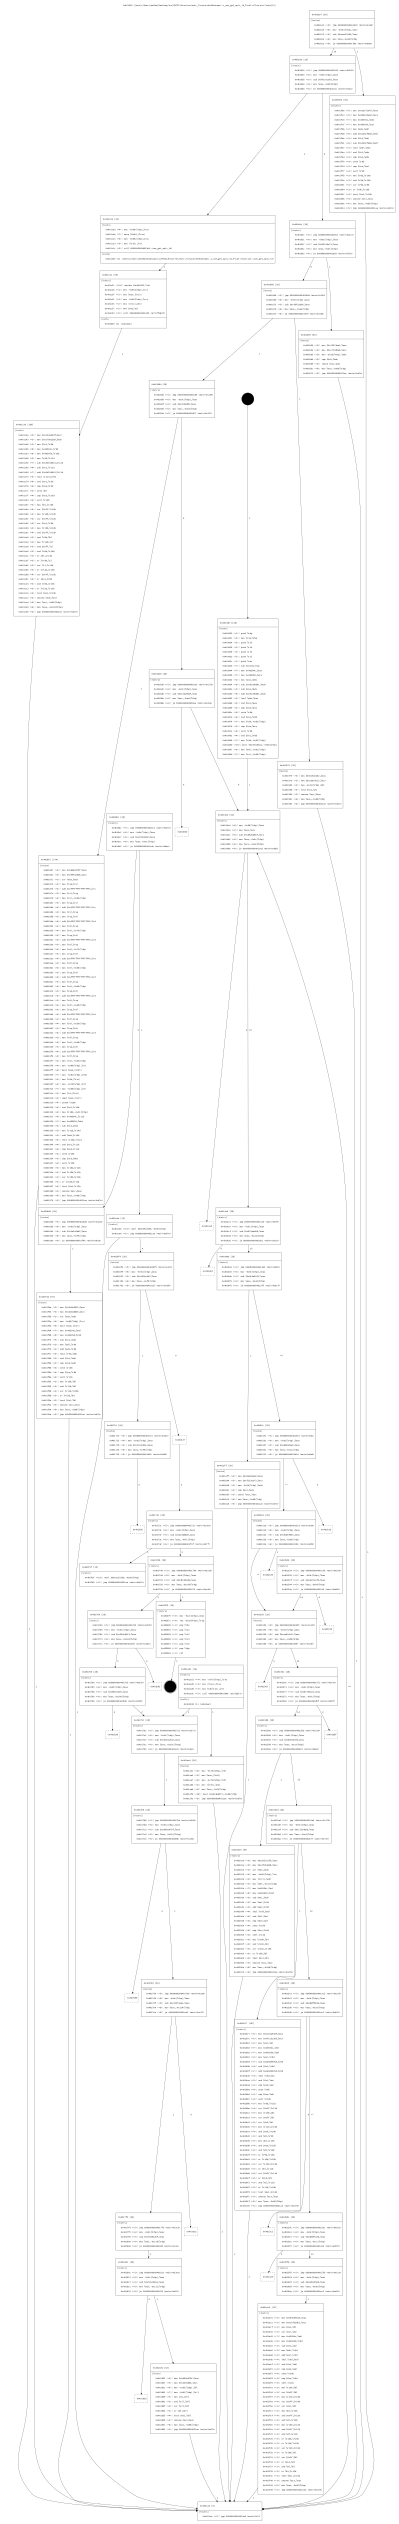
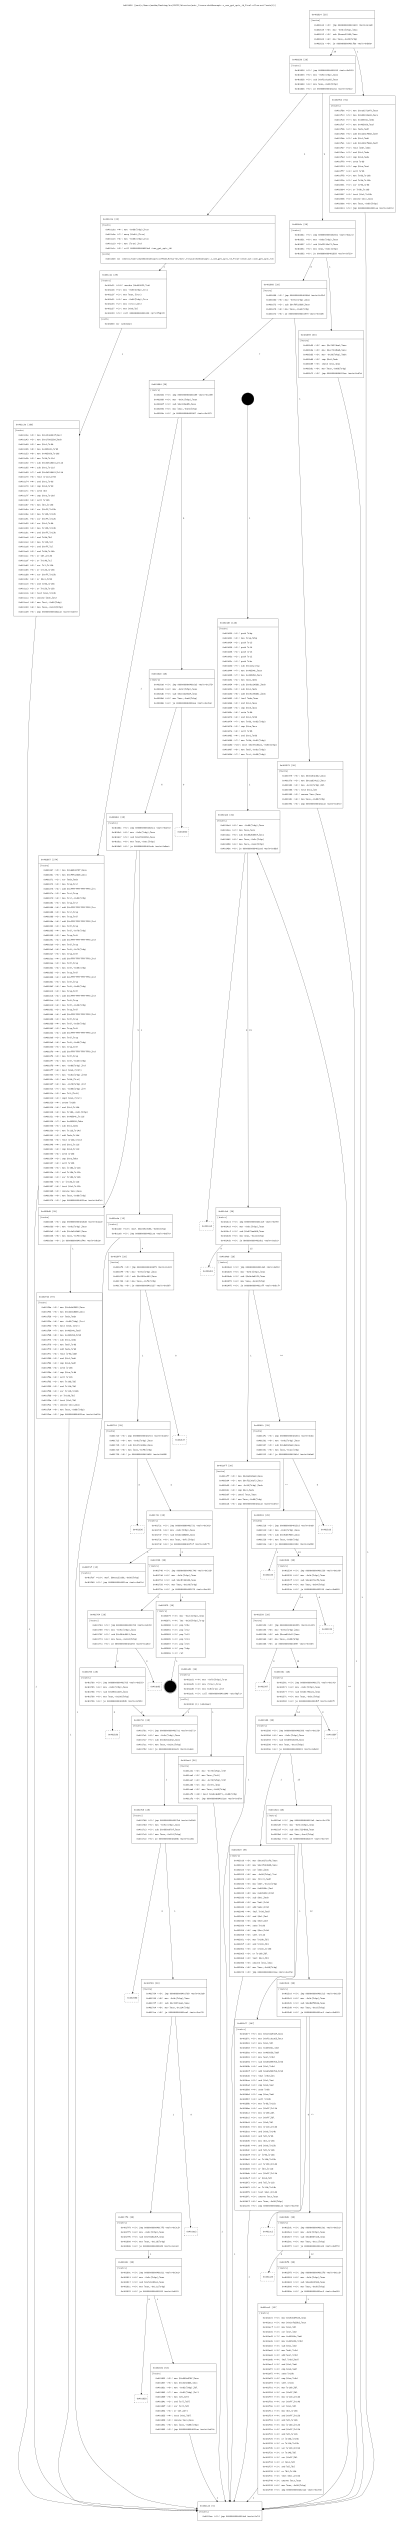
(214, 758) -> (161, 760)
(180, 1477) -> (158, 1484)
(251, 1579) -> (296, 1552)
